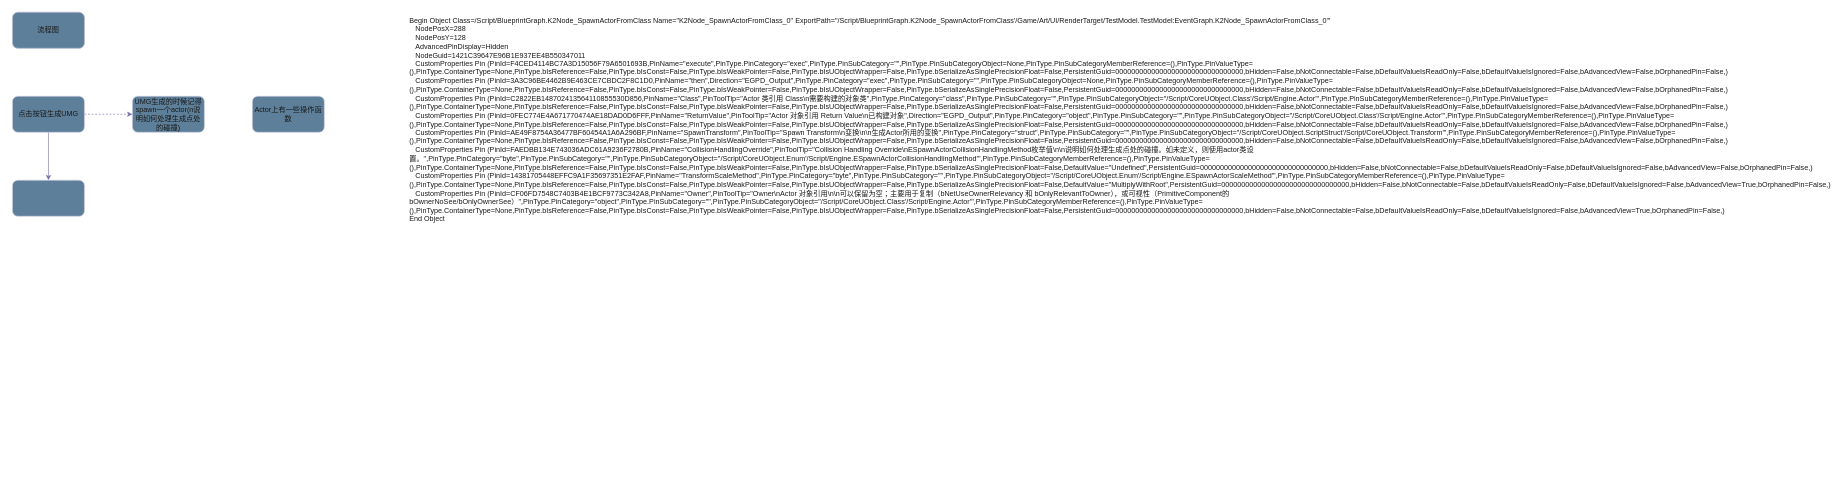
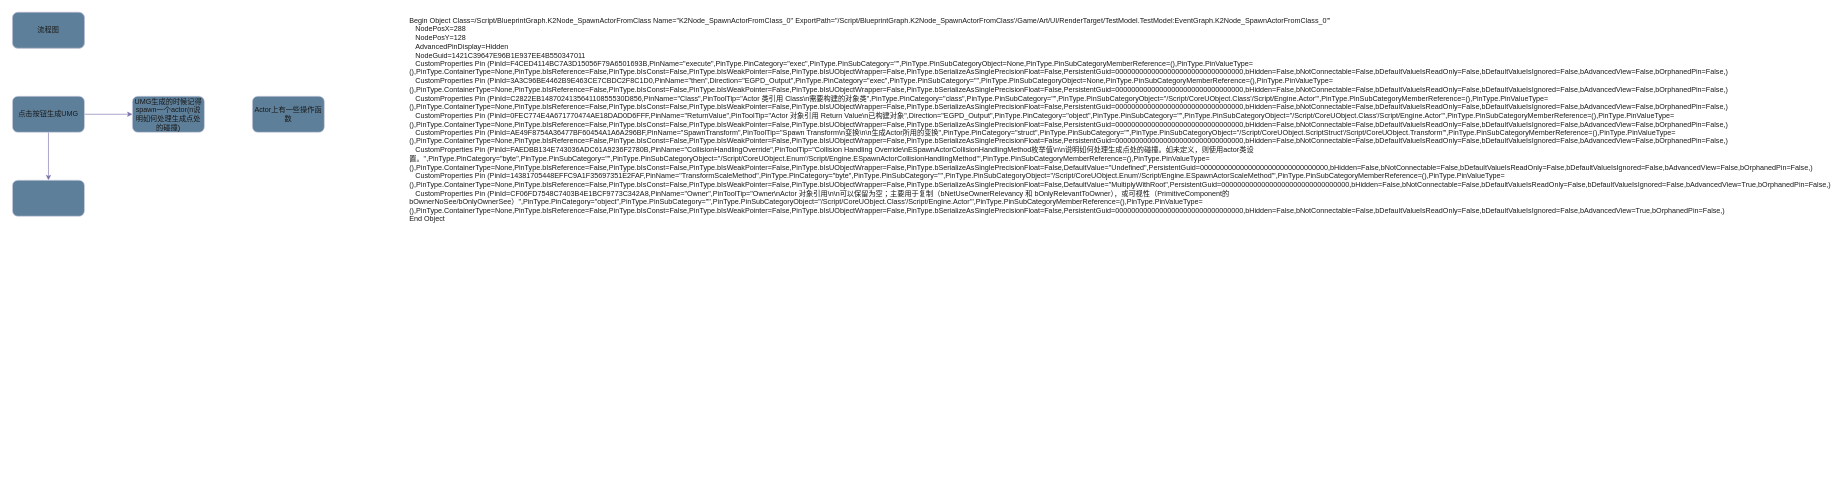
(106, 114) -> (106, 114)
